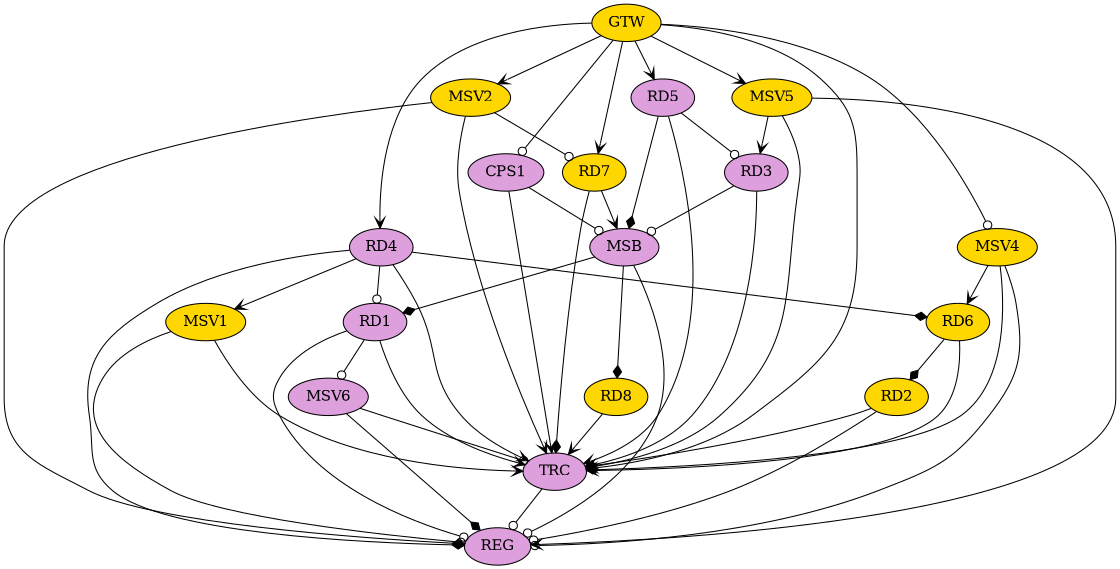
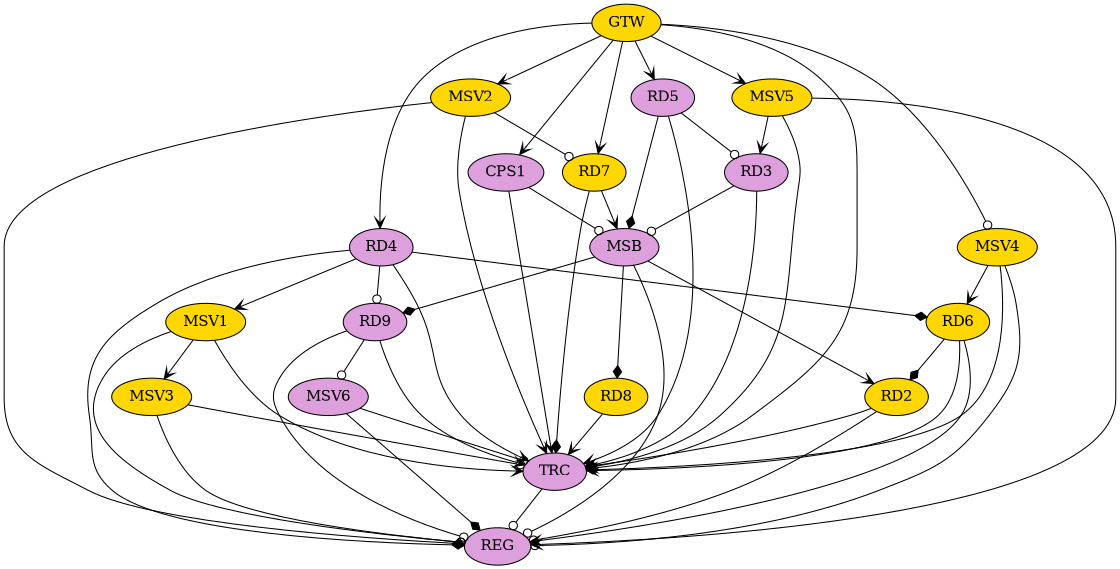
(569, 94) -> (569, 94)
none -> (756, 320)
(375, 322) -> (375, 322)
none -> (152, 397)
none -> (797, 493)
